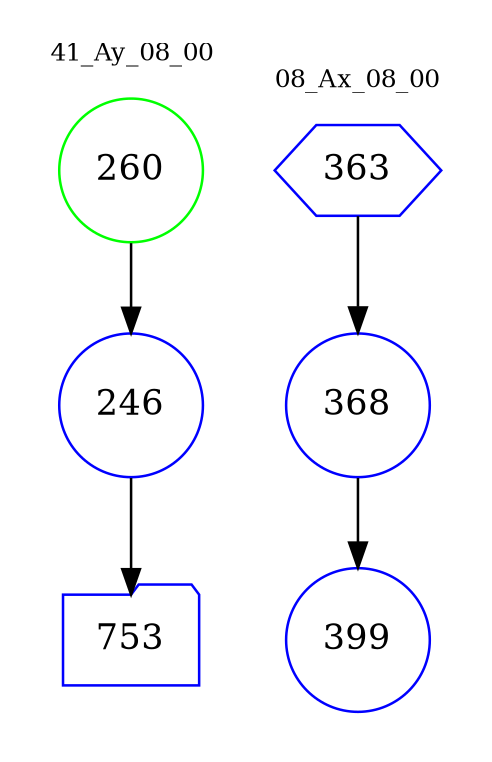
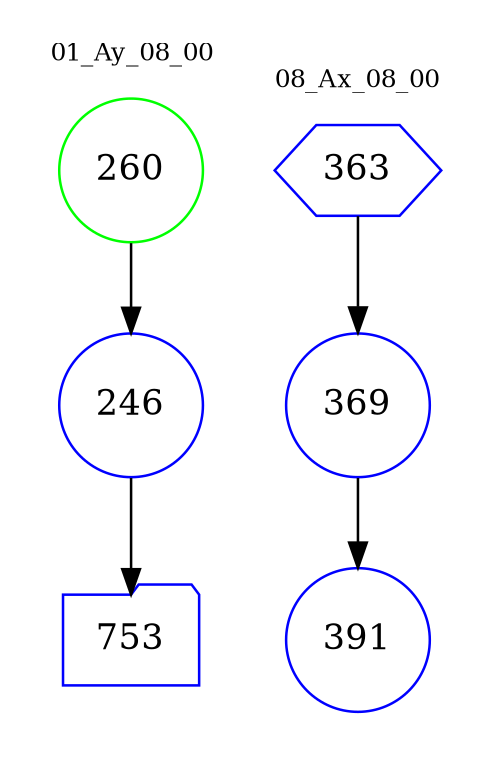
(132, 54) -> (132, 54)
(358, 405) -> (358, 405)
(358, 640) -> (358, 640)
